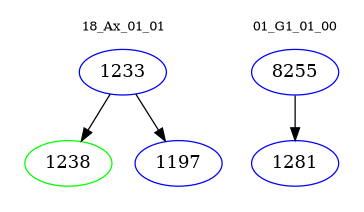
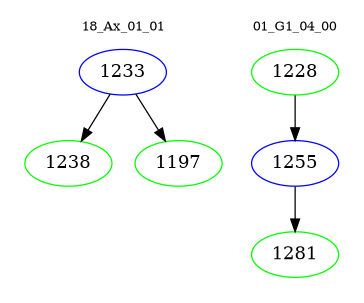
(295, 27) -> (295, 27)
(295, 72) -> (295, 163)
none -> (295, 72)
(179, 163) -> (179, 163)
(295, 163) -> (295, 255)
